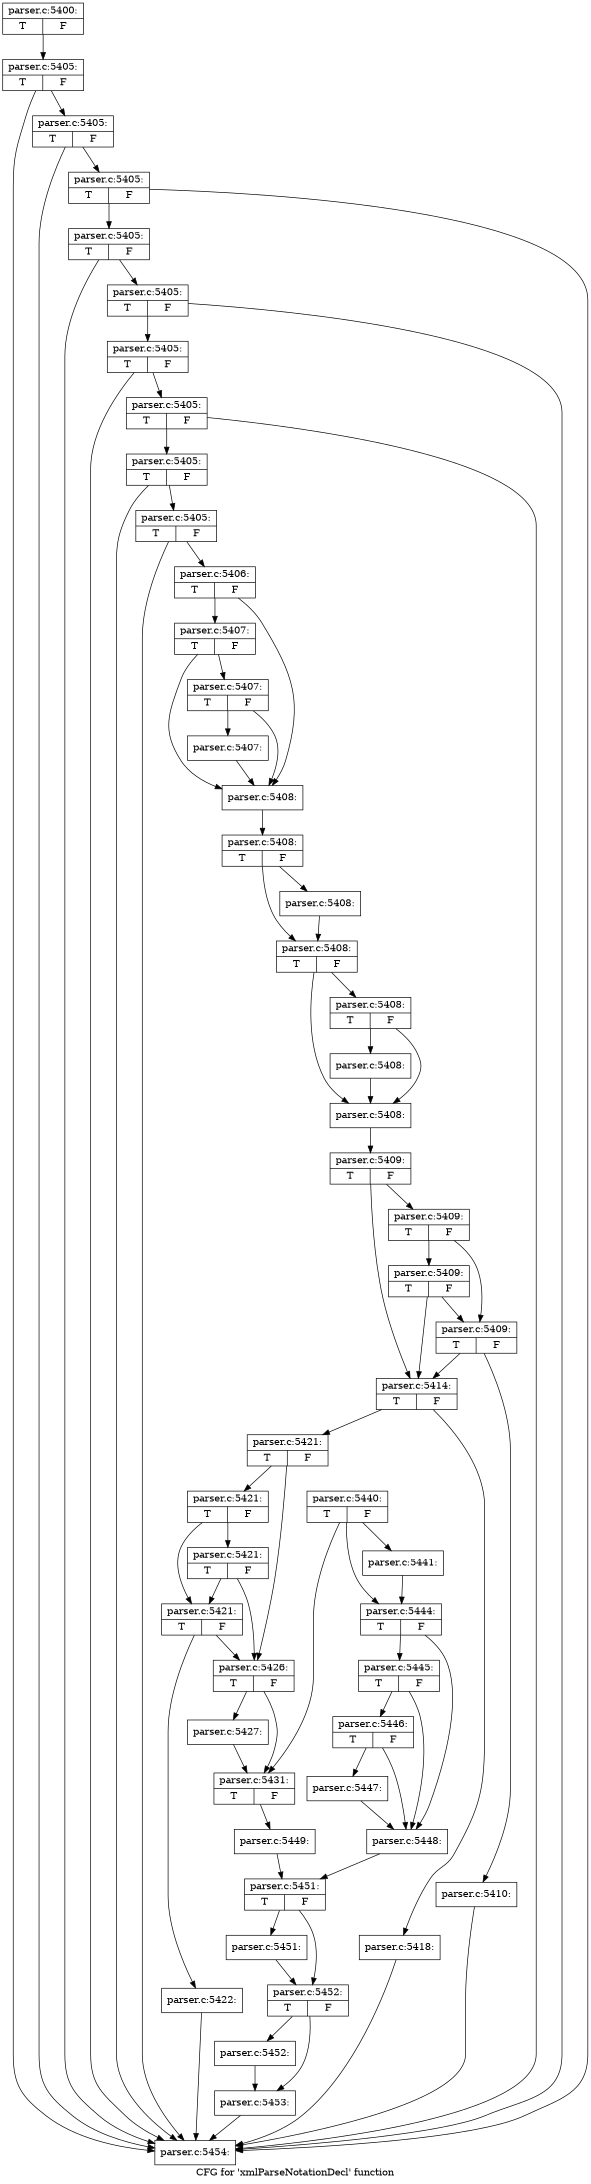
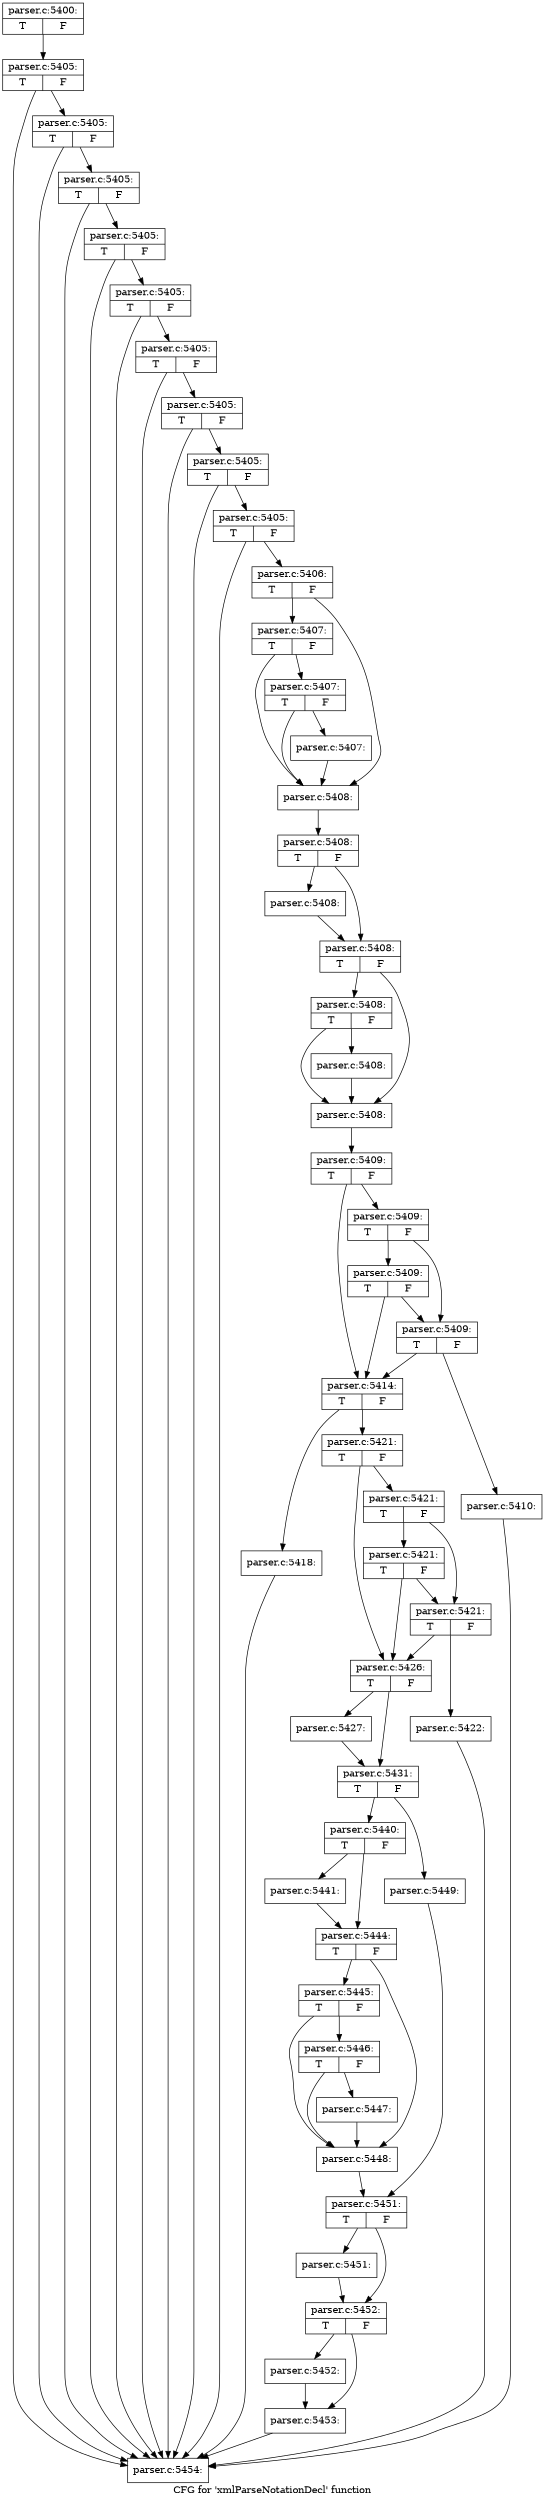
(313, 1648) -> (372, 1807)
